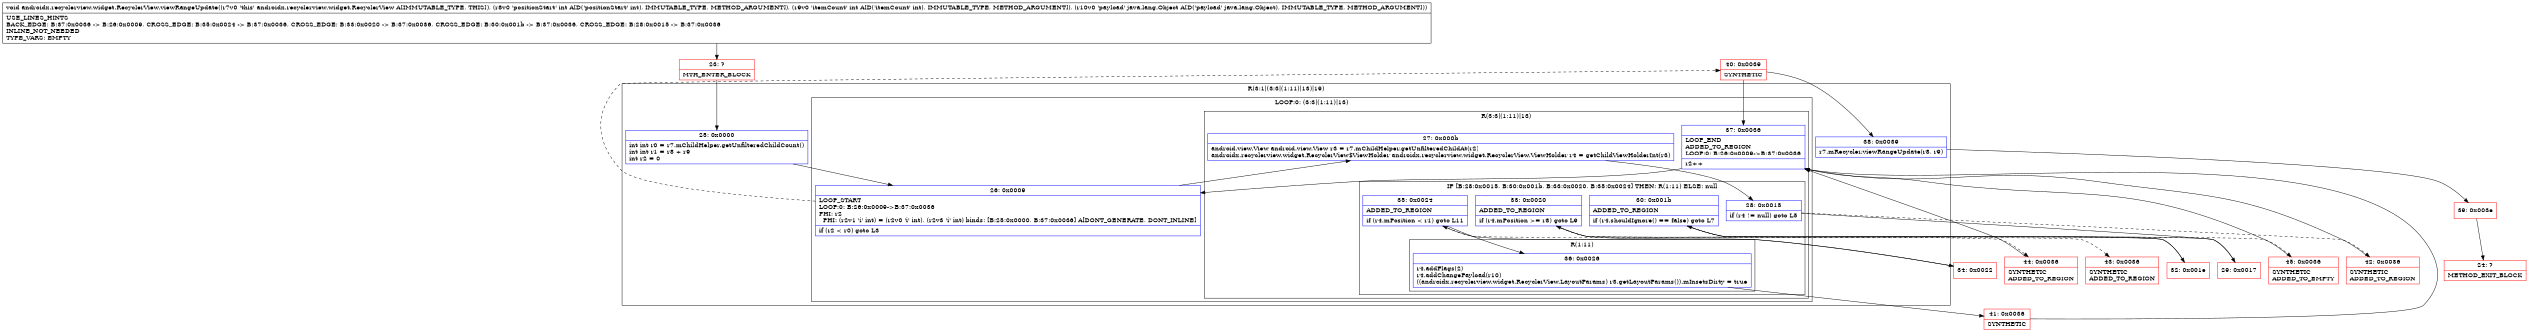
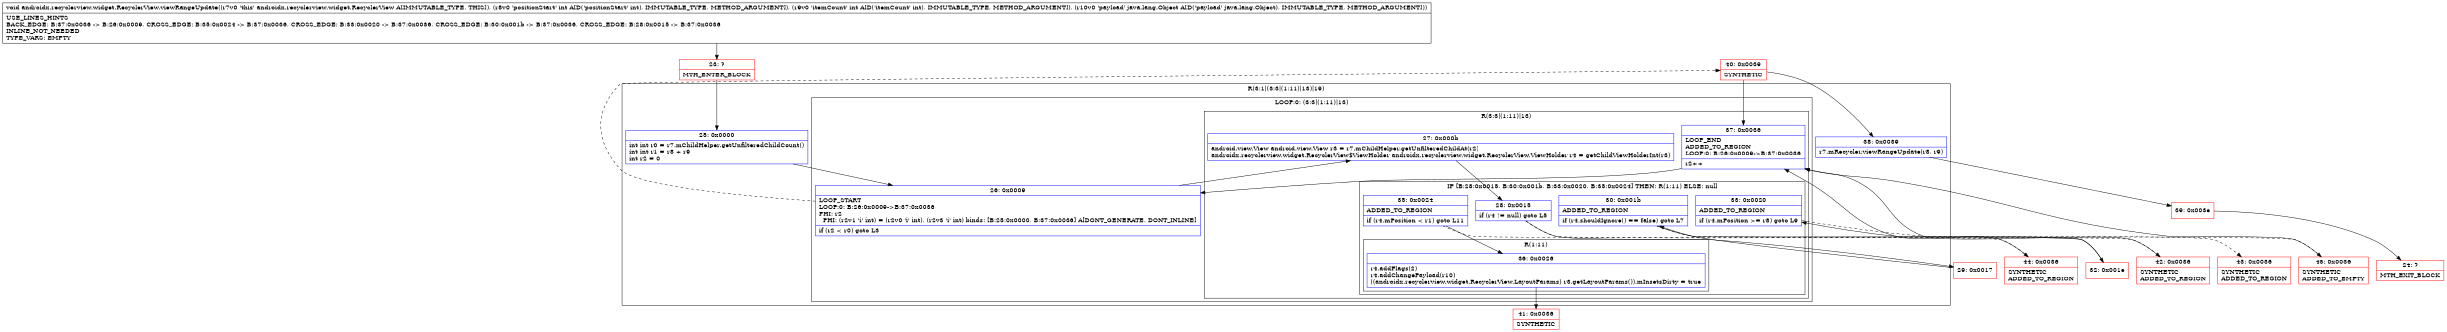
(2355, 199) -> none
(1975, 270) -> none
(2485, 275) -> (2410, 275)
